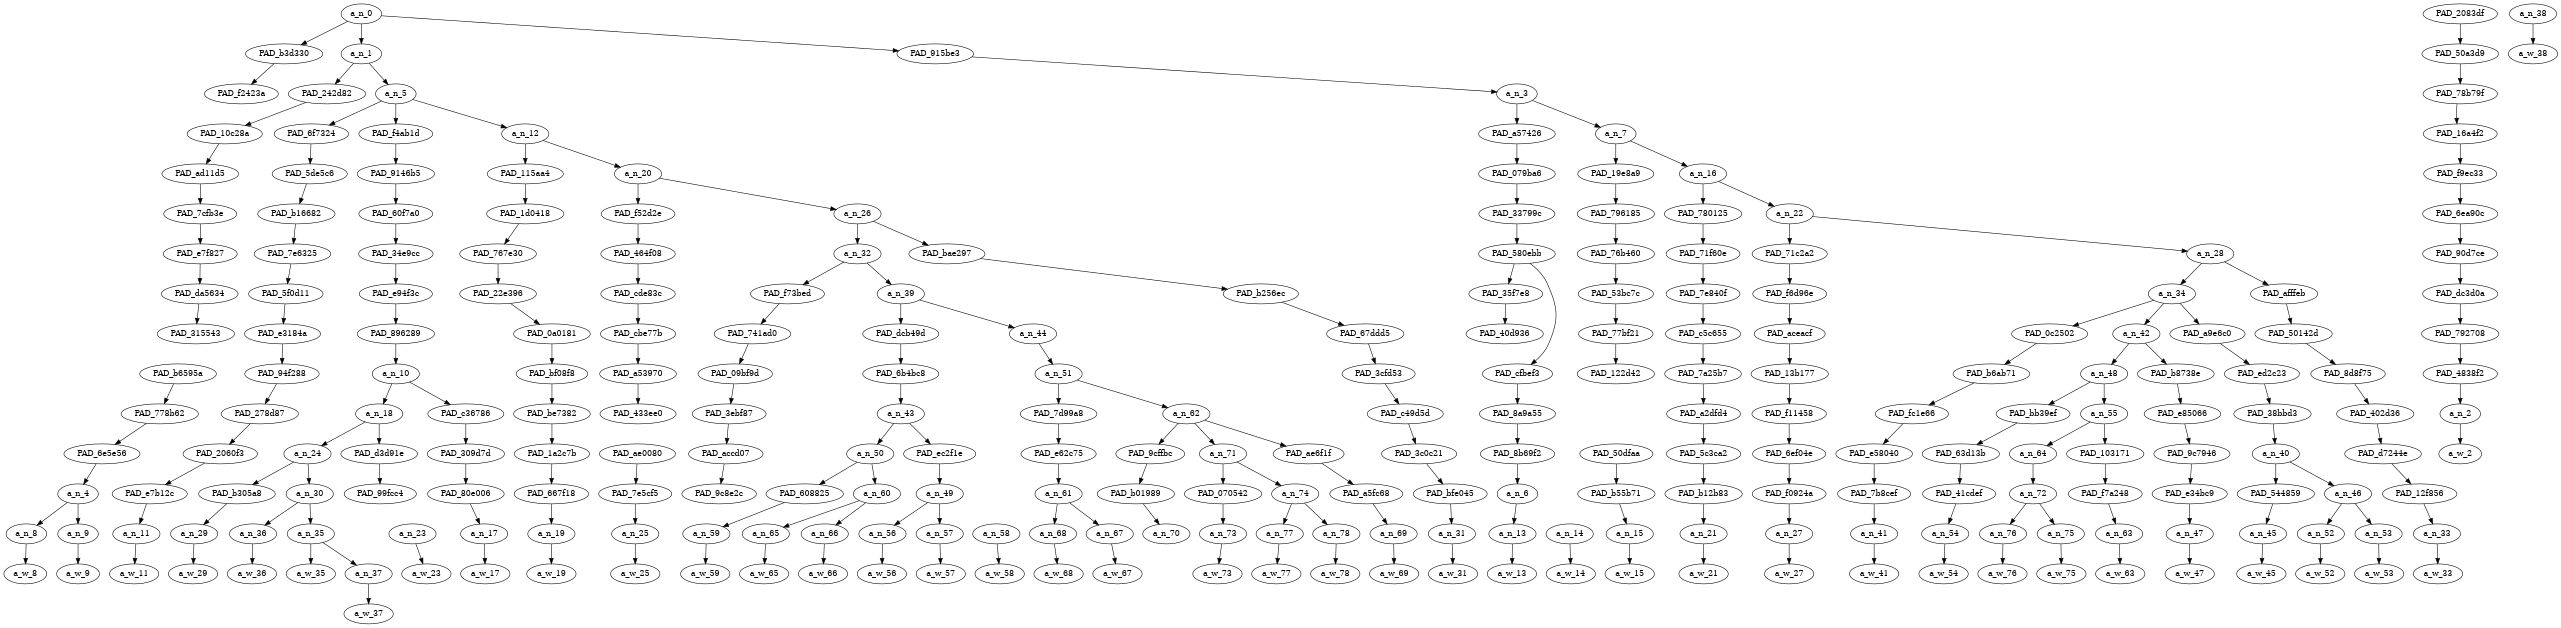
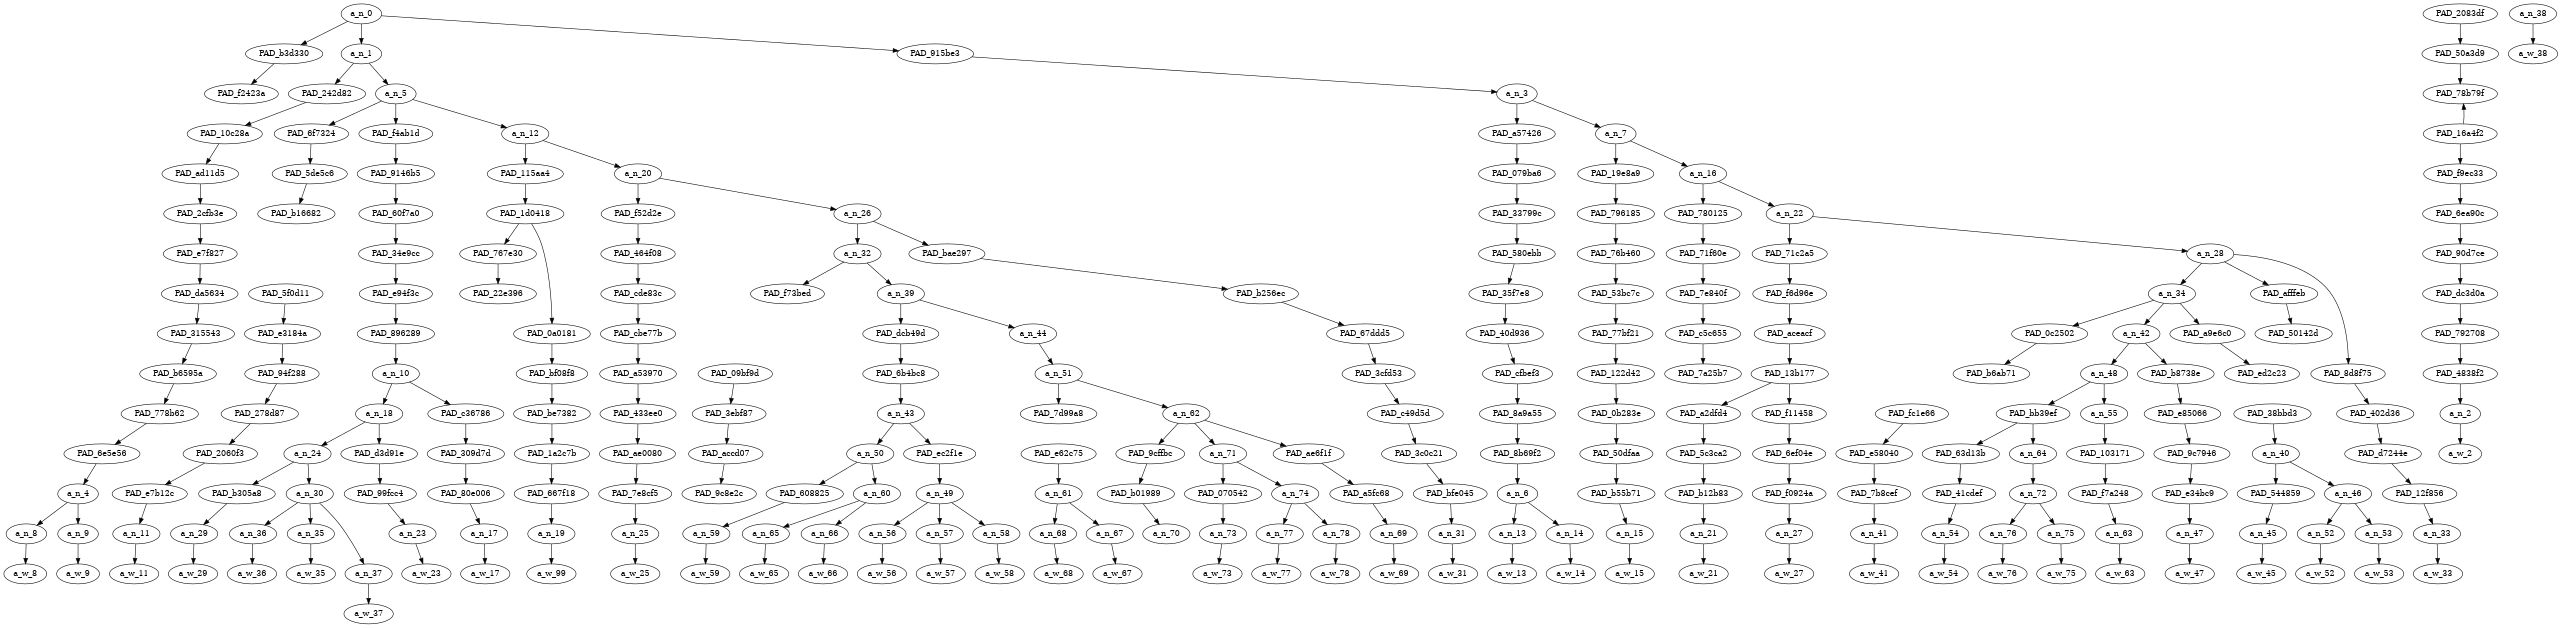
(2457, 111) -> (2464, 117)
(200, 214) -> (200, 214)
(292, 254) -> none
(1790, 254) -> (1790, 254)
(1556, 311) -> (1510, 351)
(523, 312) -> (547, 270)
(752, 334) -> none
none -> (188, 351)
(2319, 352) -> (2317, 280)
(1703, 391) -> (1749, 393)
(2266, 391) -> none
(1954, 393) -> none
none -> (1616, 414)
none -> (638, 431)
(1059, 431) -> none
(2071, 433) -> (2033, 431)
(635, 494) -> (635, 494)
none -> (395, 512)
none -> (966, 512)
none -> (1541, 512)
(337, 552) -> (343, 529)
(551, 574) -> (551, 574)
